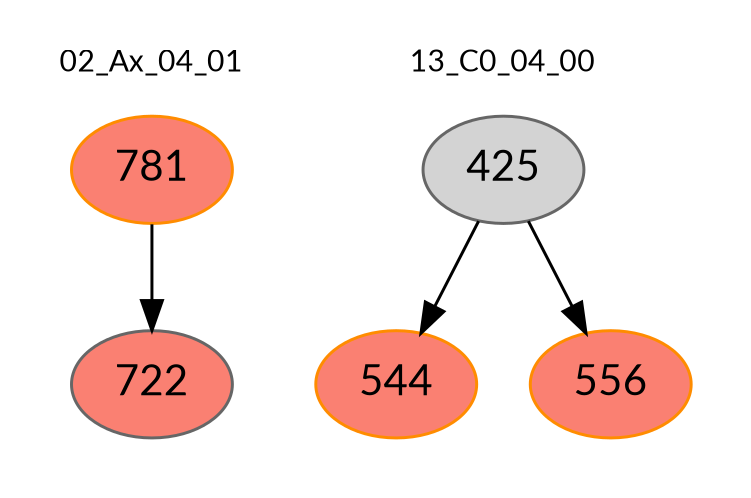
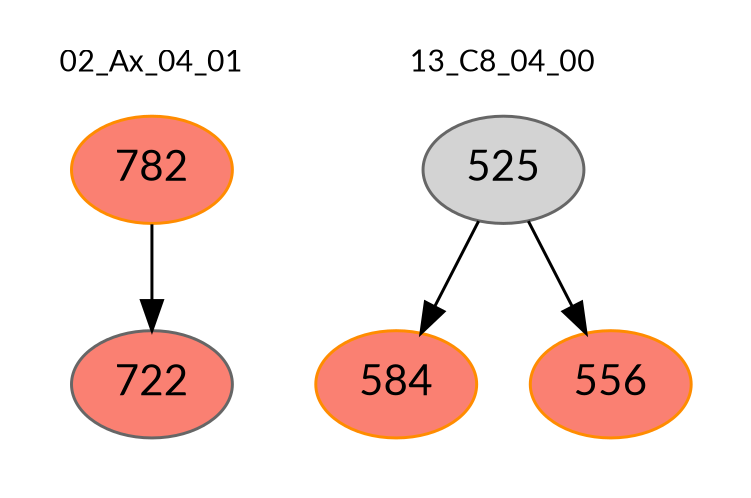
(503, 64) -> (503, 64)
(152, 170) -> (152, 170)
(503, 170) -> (503, 170)
(396, 384) -> (396, 384)
